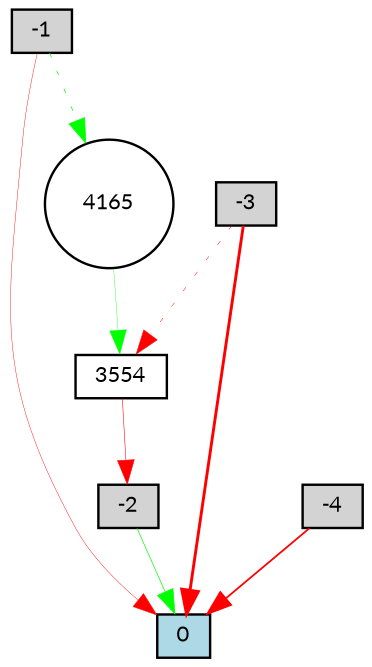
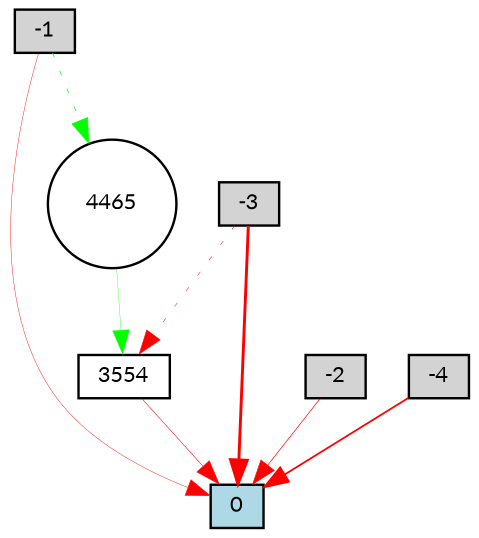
(109, 204) -> (112, 204)
(124, 429) -> (172, 432)
(151, 560) -> (294, 432)
